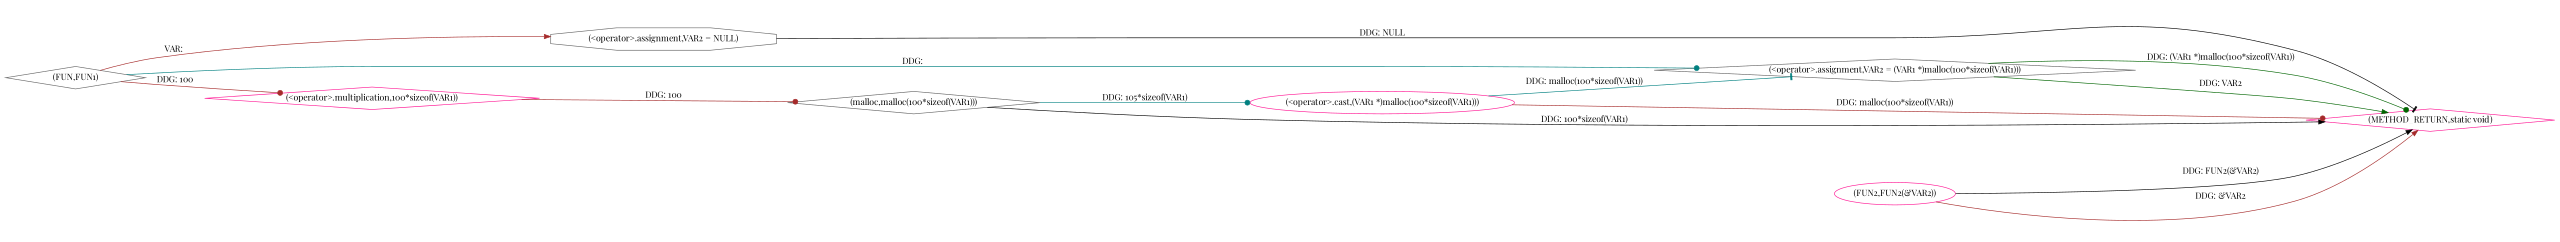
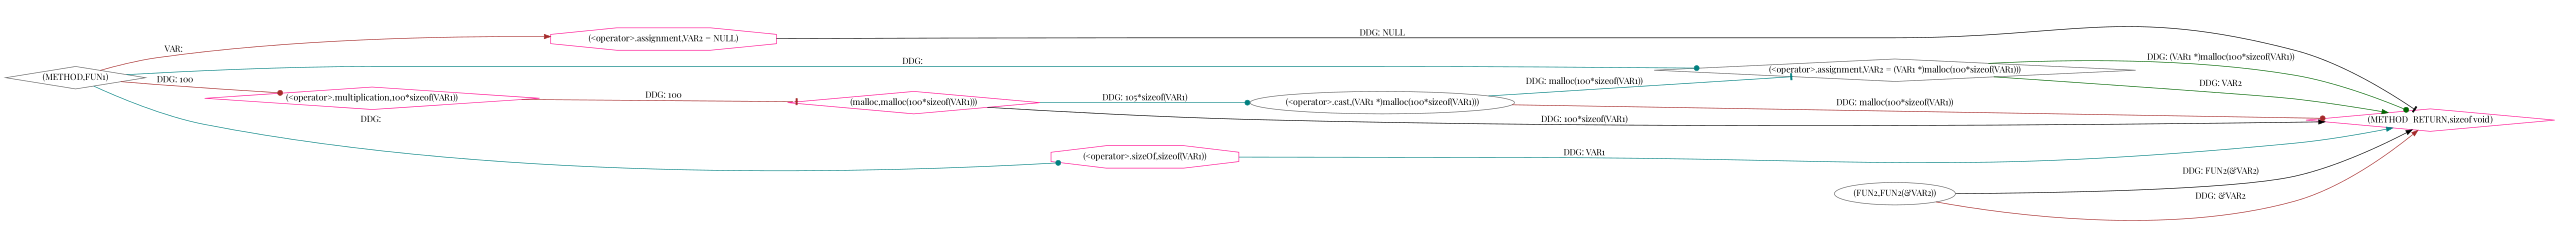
(664, 39) -> (664, 39)
(76, 78) -> (76, 78)
(657, 101) -> (657, 101)
(914, 103) -> (914, 103)
(1382, 103) -> (1382, 103)
(2430, 120) -> (2430, 120)
none -> (1145, 157)
(1895, 194) -> (1895, 194)
